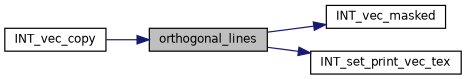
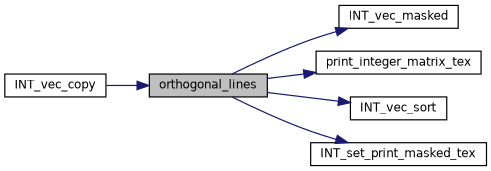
(386, 63) -> (399, 154)
none -> (399, 63)
none -> (399, 108)
